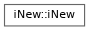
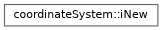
(45, 15) -> (81, 15)
